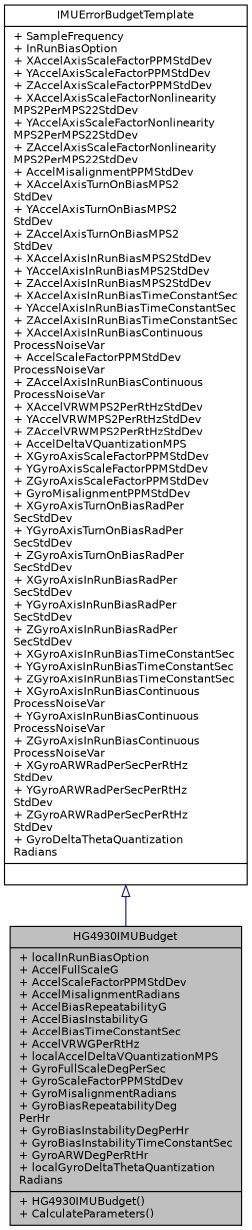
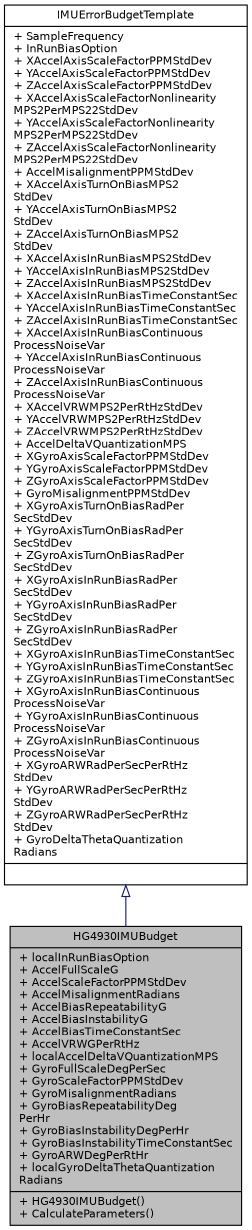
(98, 358) -> (108, 358)
